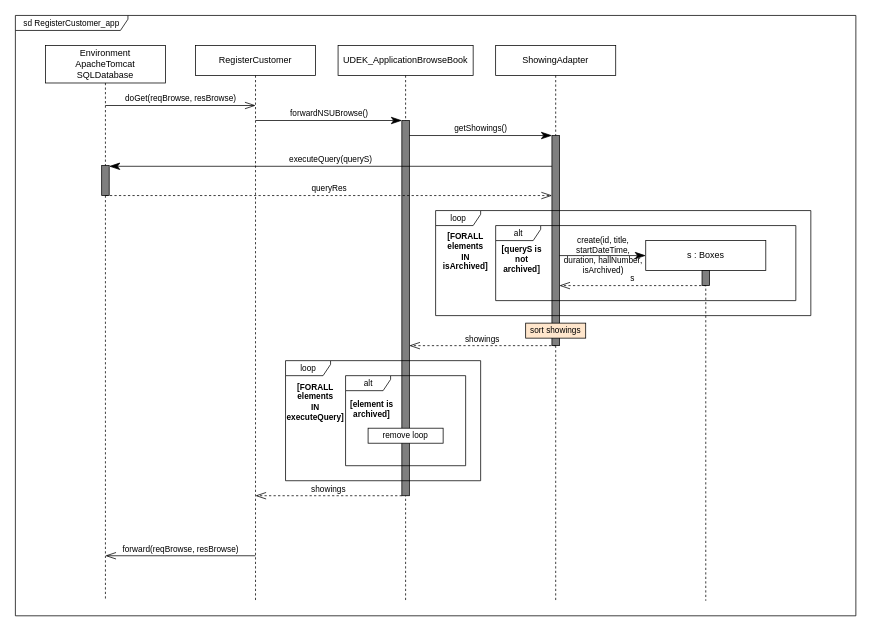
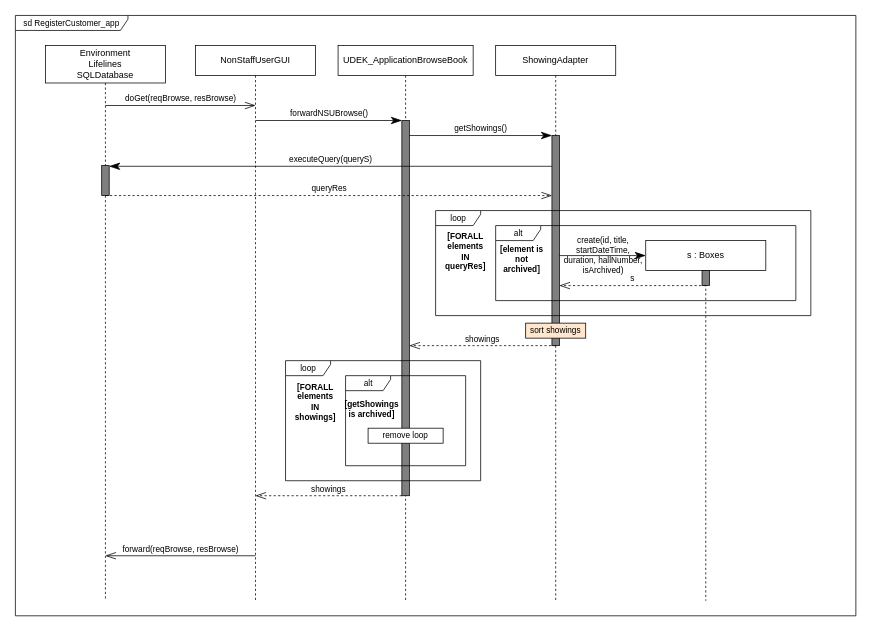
(255, 60) -> (255, 60)
(105, 64) -> (105, 64)
(465, 252) -> (465, 252)
(522, 259) -> (522, 259)
(315, 402) -> (315, 402)
(372, 409) -> (372, 409)
